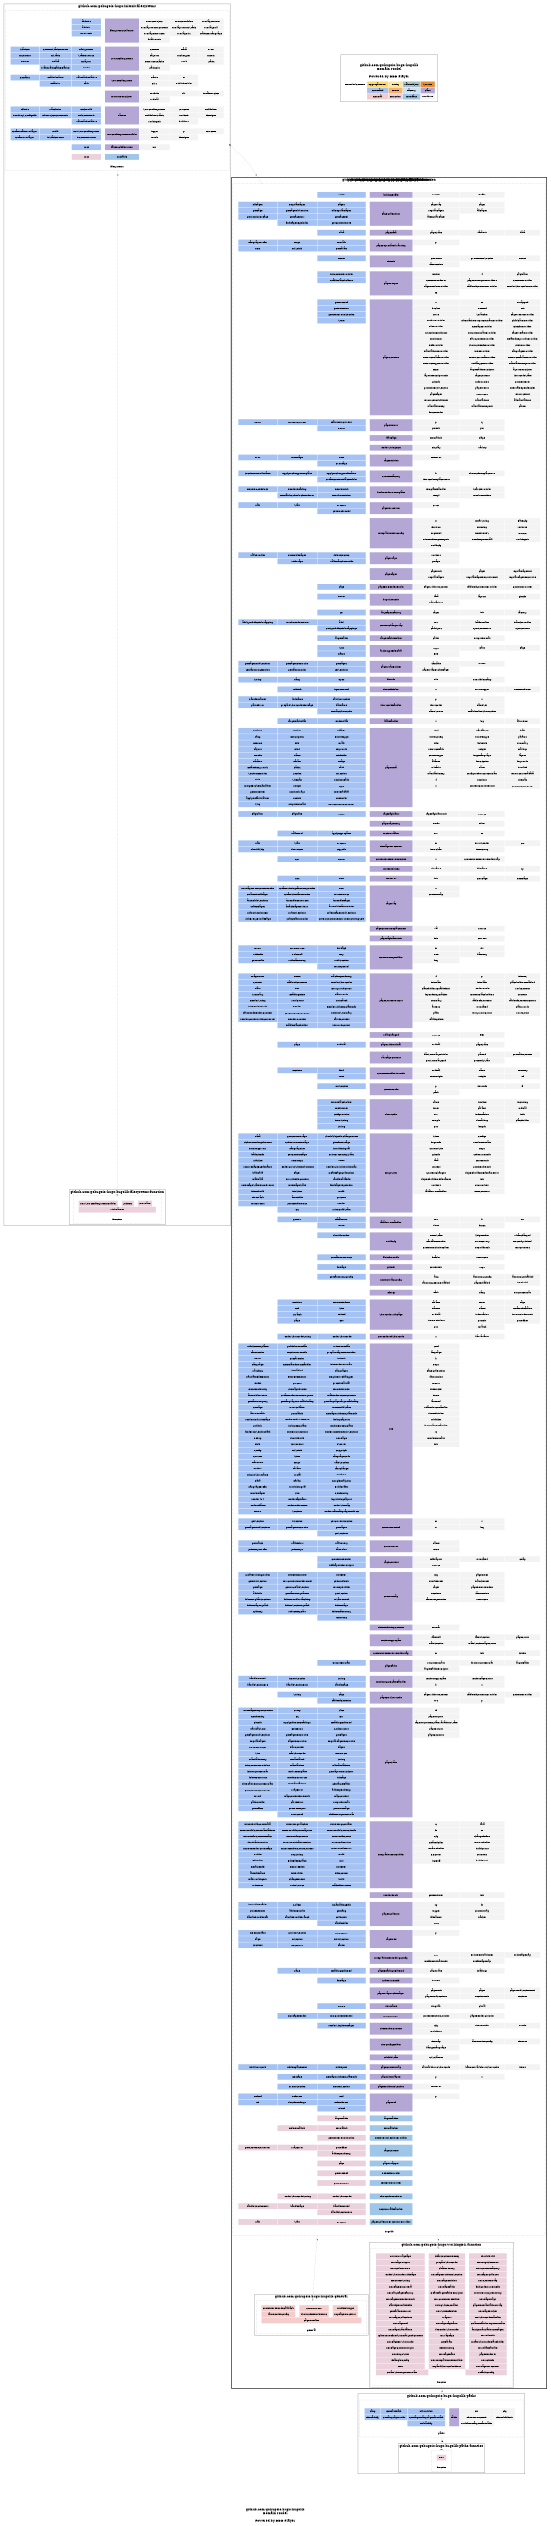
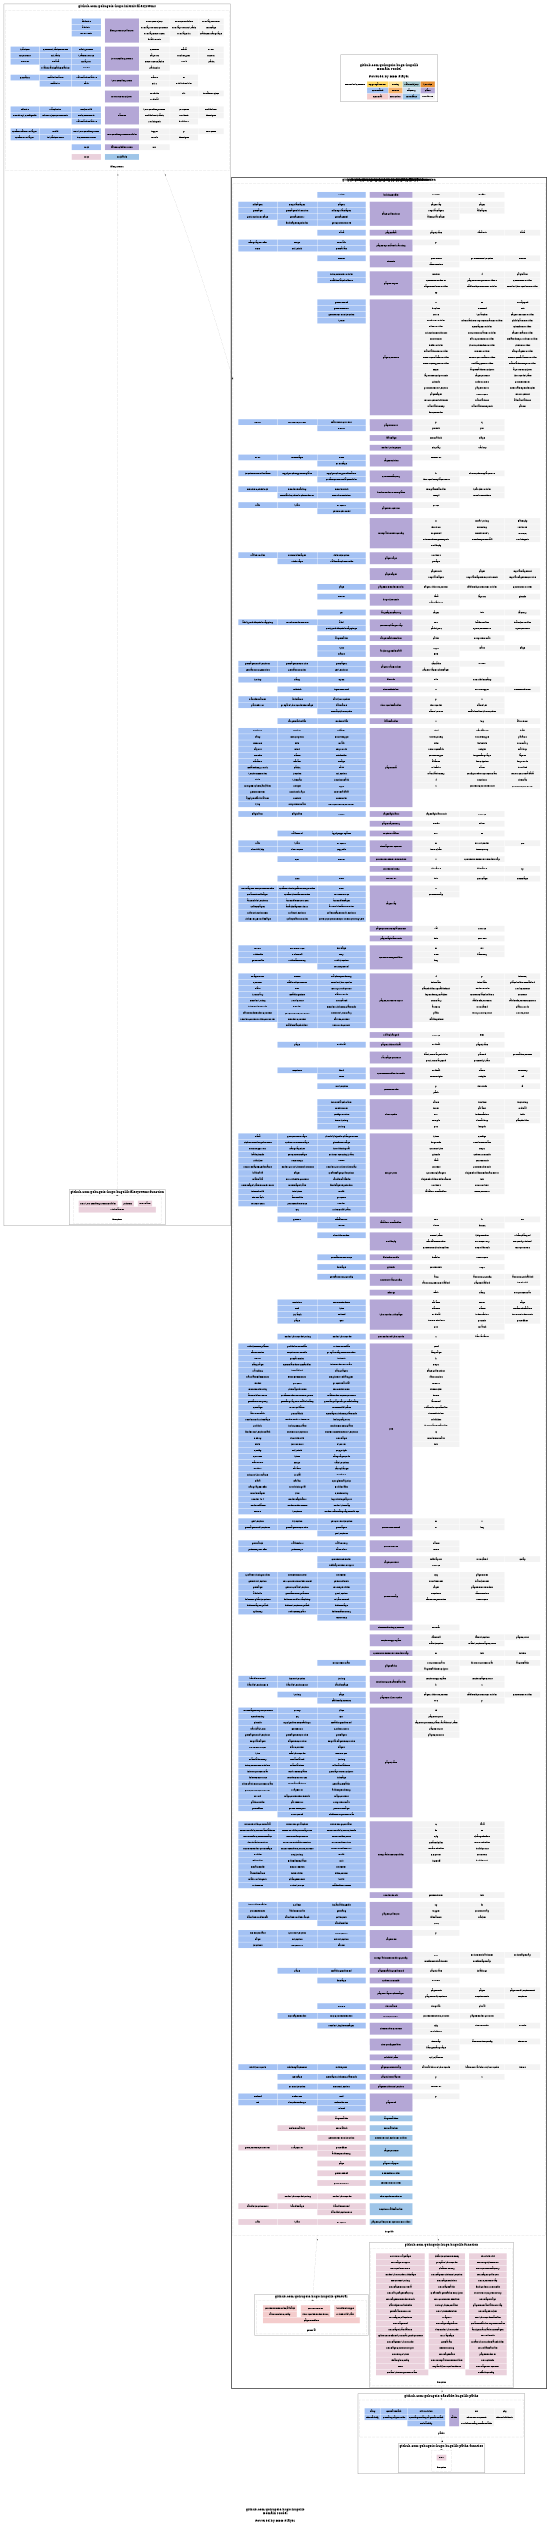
(211, 27) -> (211, 27)
(248, 163) -> (200, 274)
(117, 682) -> (117, 682)
(441, 2245) -> (441, 2245)
(315, 2268) -> (315, 2268)
(345, 2314) -> (345, 2314)
(441, 2396) -> (441, 2396)
